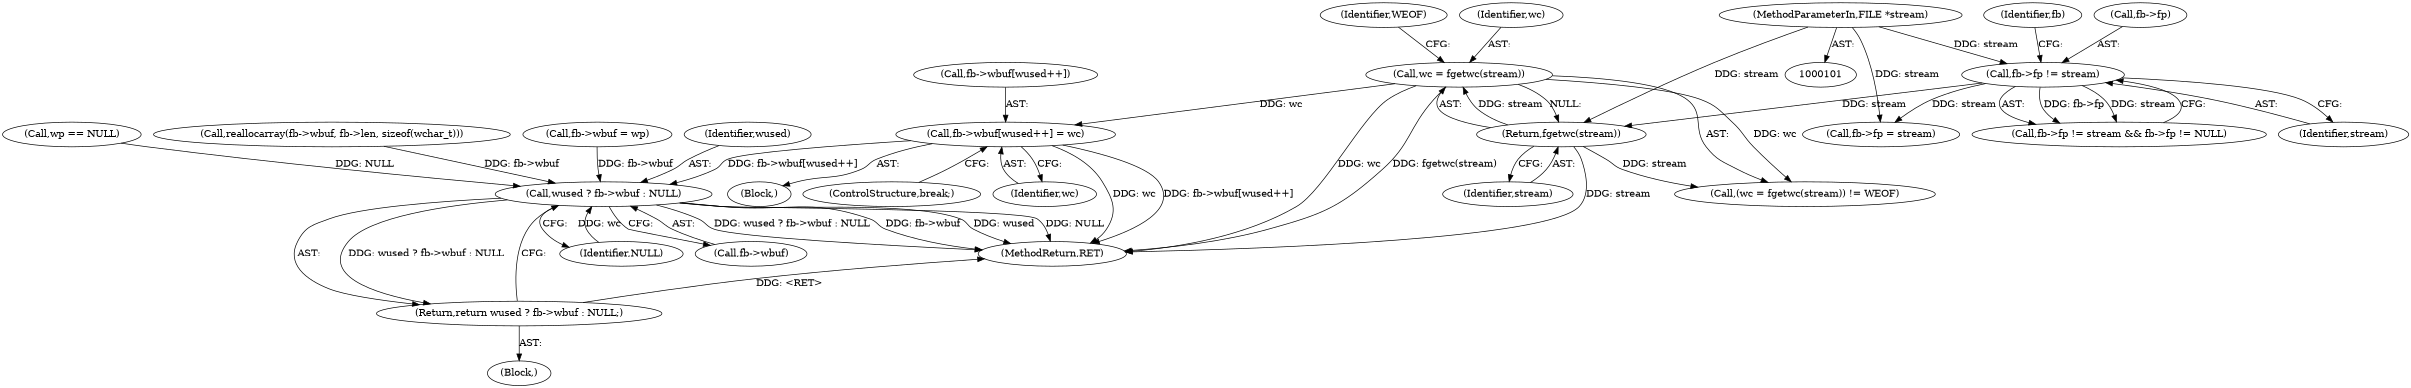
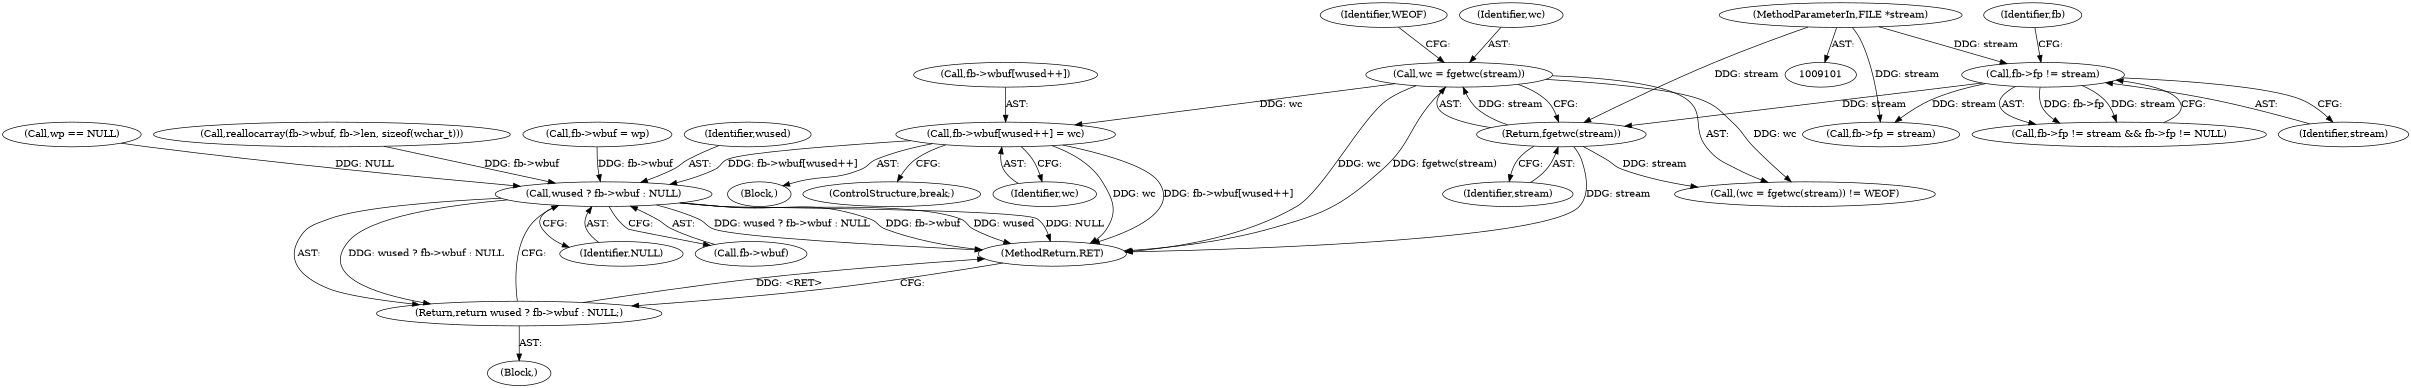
(2140, 15) -> none
(1821, 75) -> (1821, 75)
(1567, 105) -> (1567, 105)
(951, 167) -> (920, 156)
(599, 224) -> (599, 224)
none -> (821, 289)
